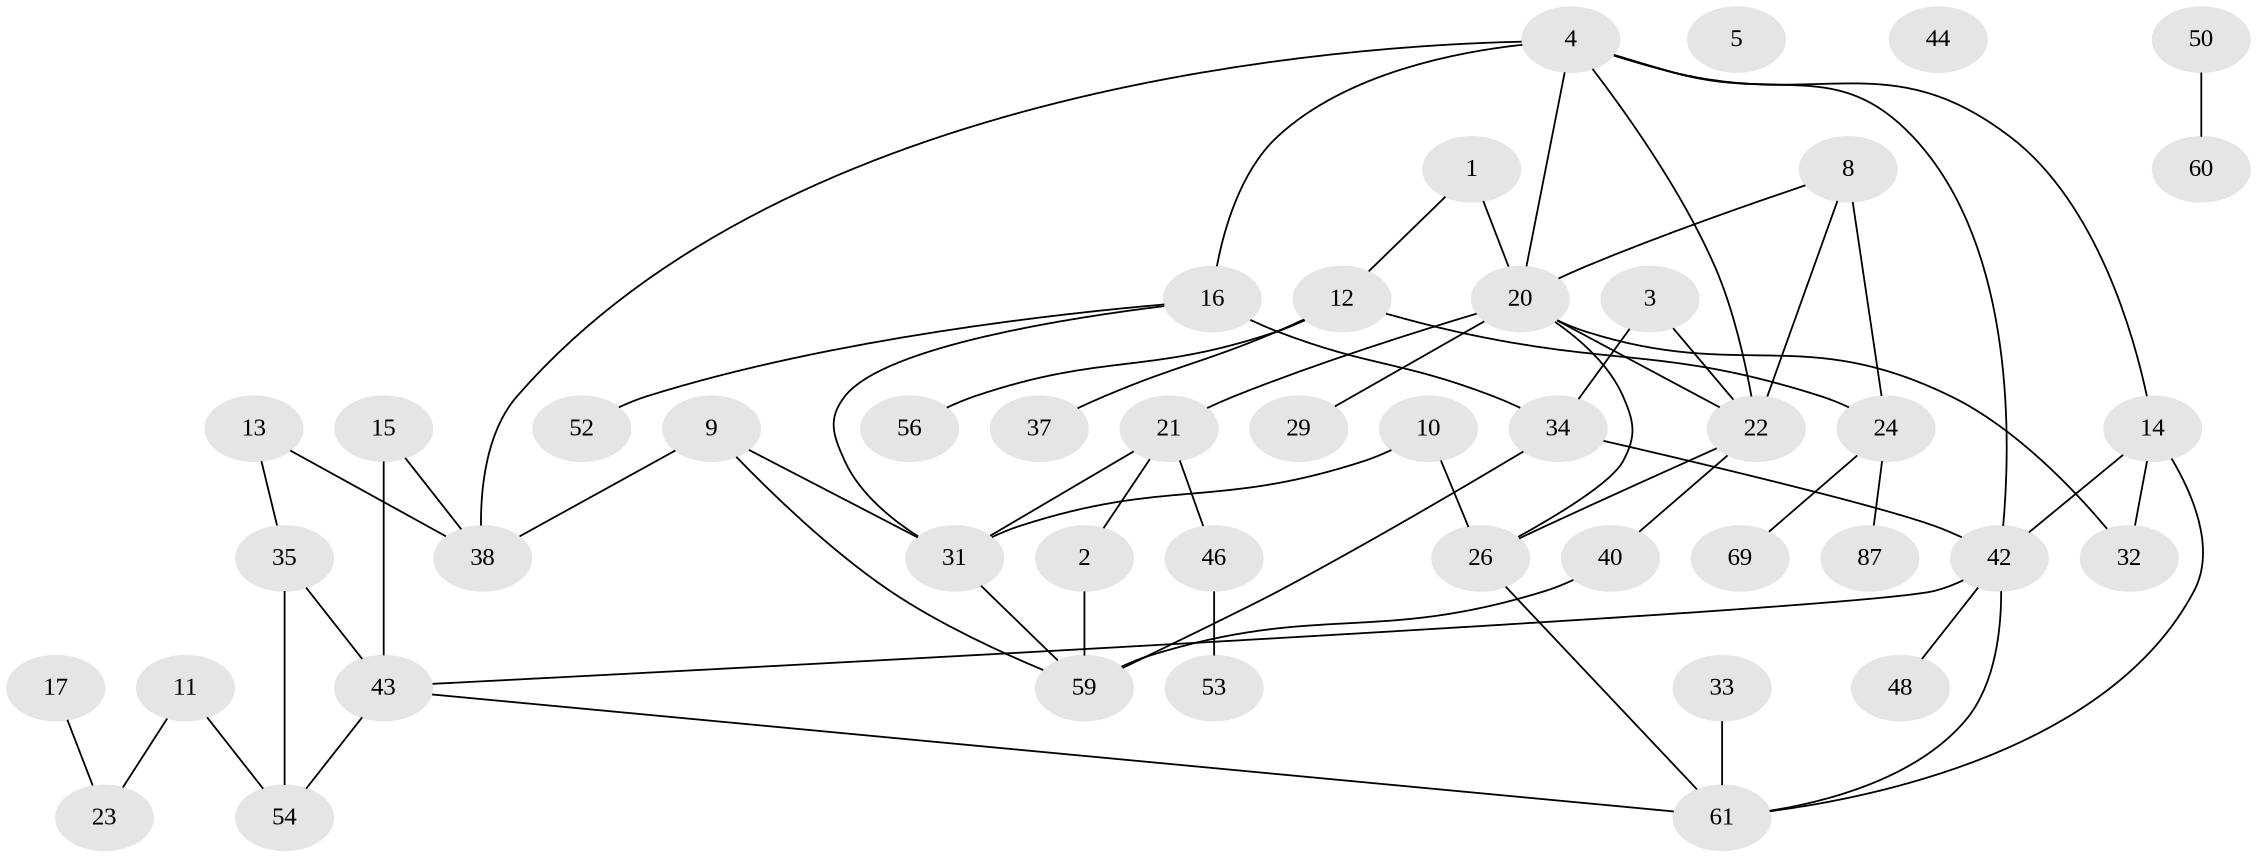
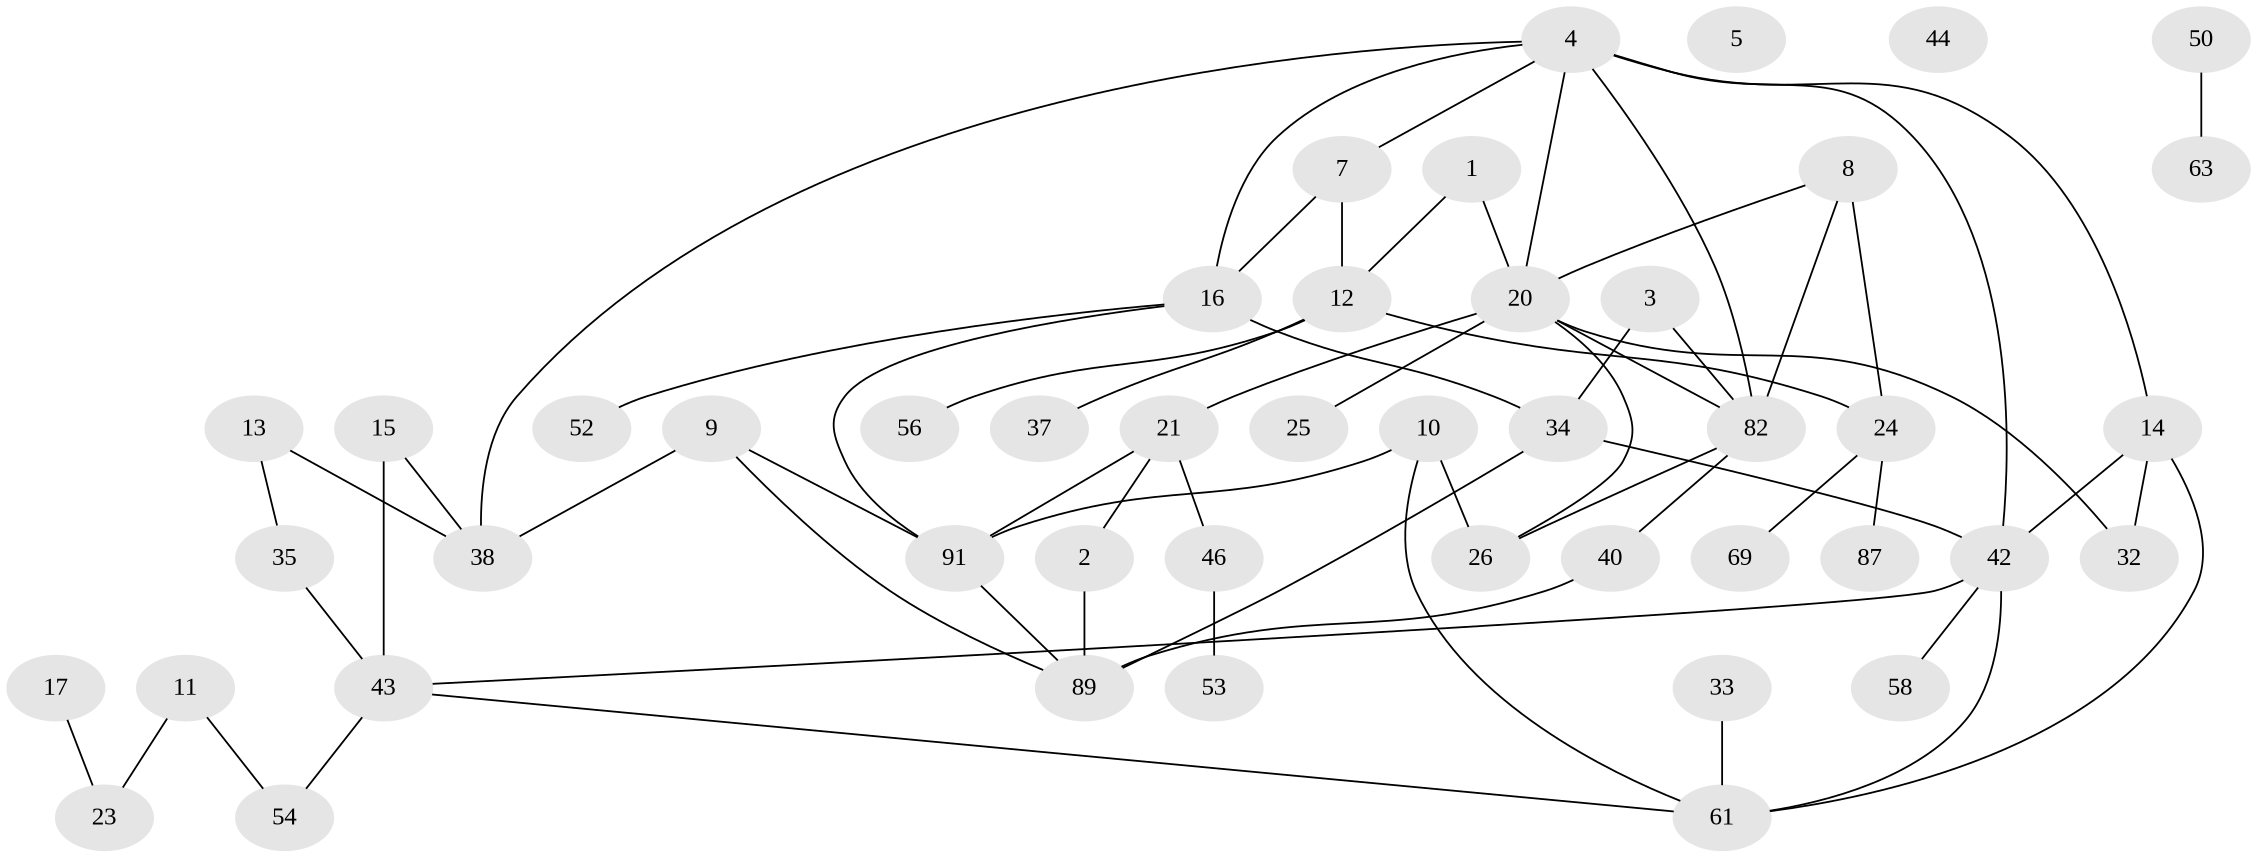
none -> (1342, 169)
(2201, 169) -> (2201, 169)
(1299, 429) -> (1299, 429)
(1756, 429) -> (1756, 429)
(955, 558) -> (955, 558)
(285, 688) -> none
(1084, 688) -> (1084, 688)
(1601, 688) -> (1478, 676)
(1900, 688) -> (1900, 688)
